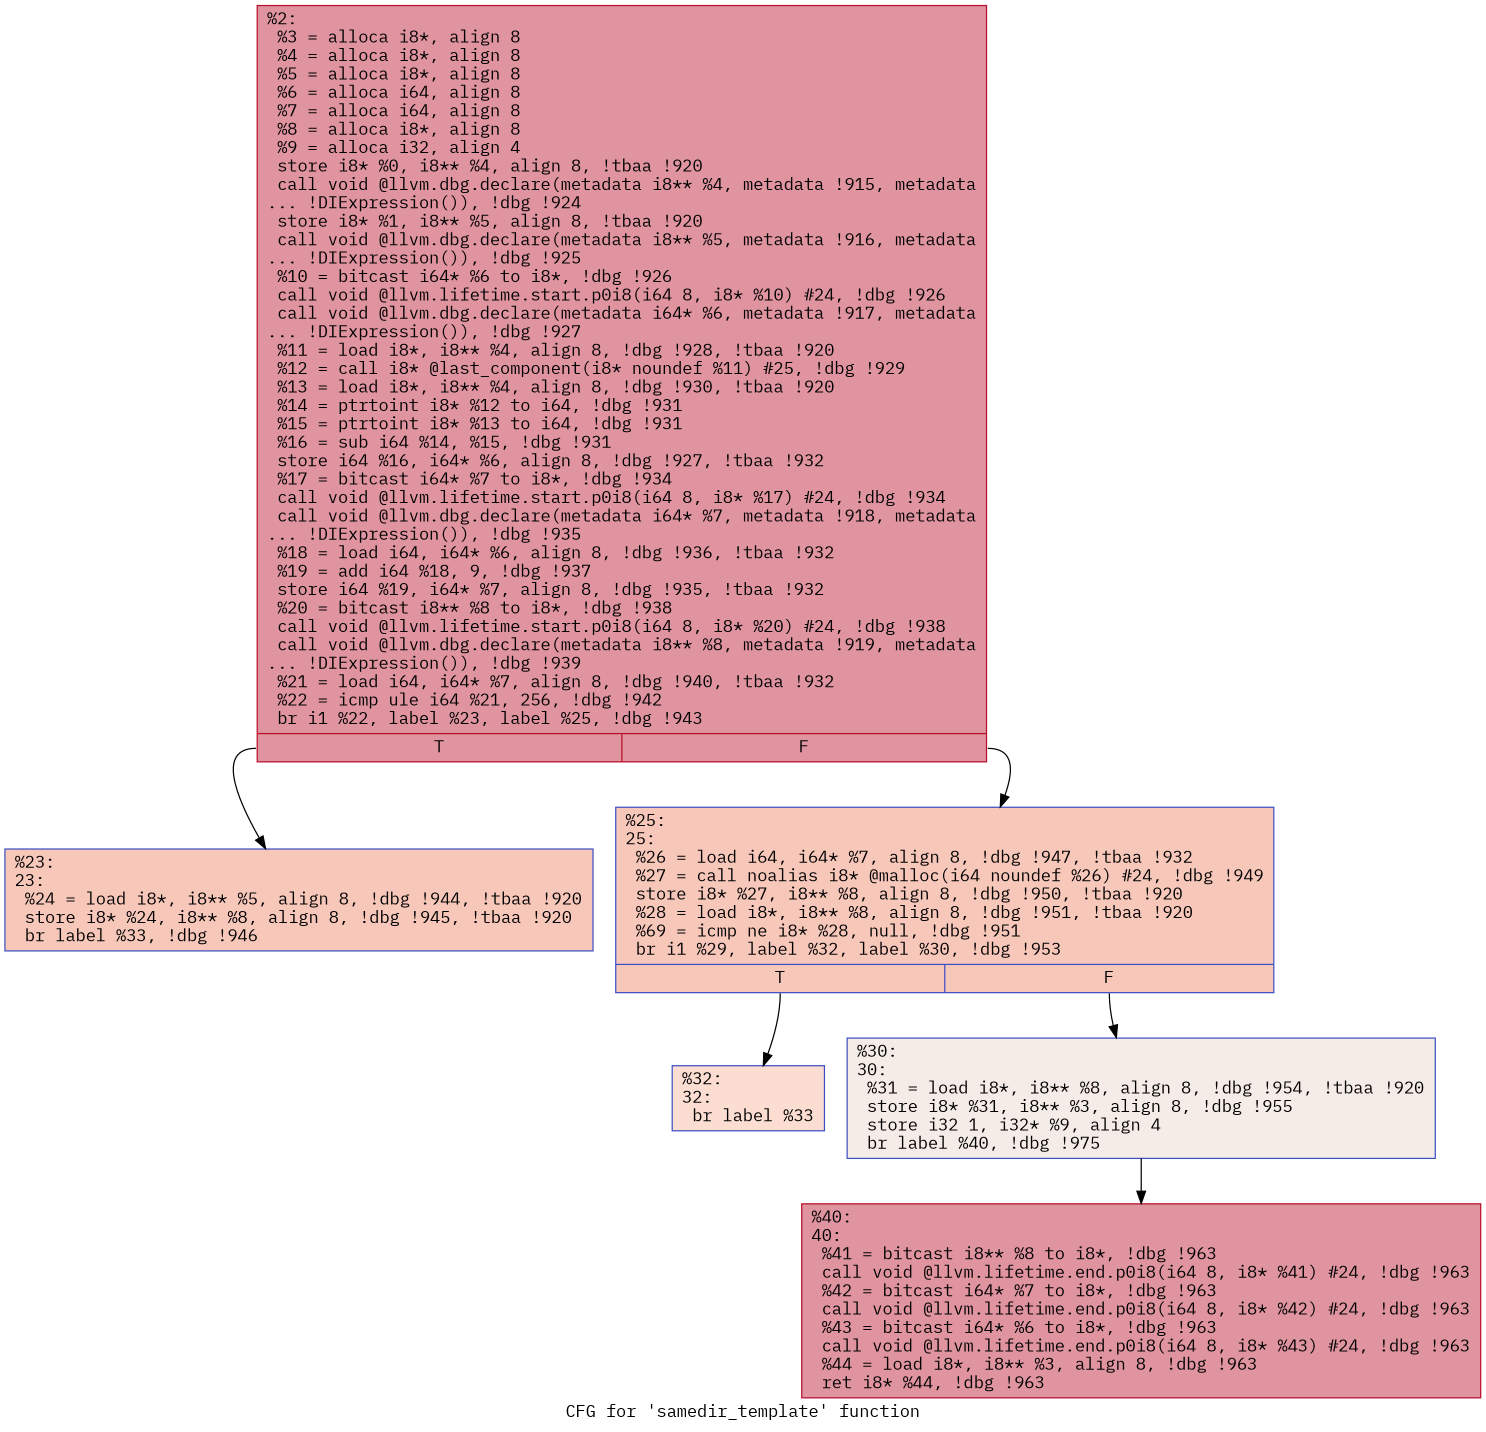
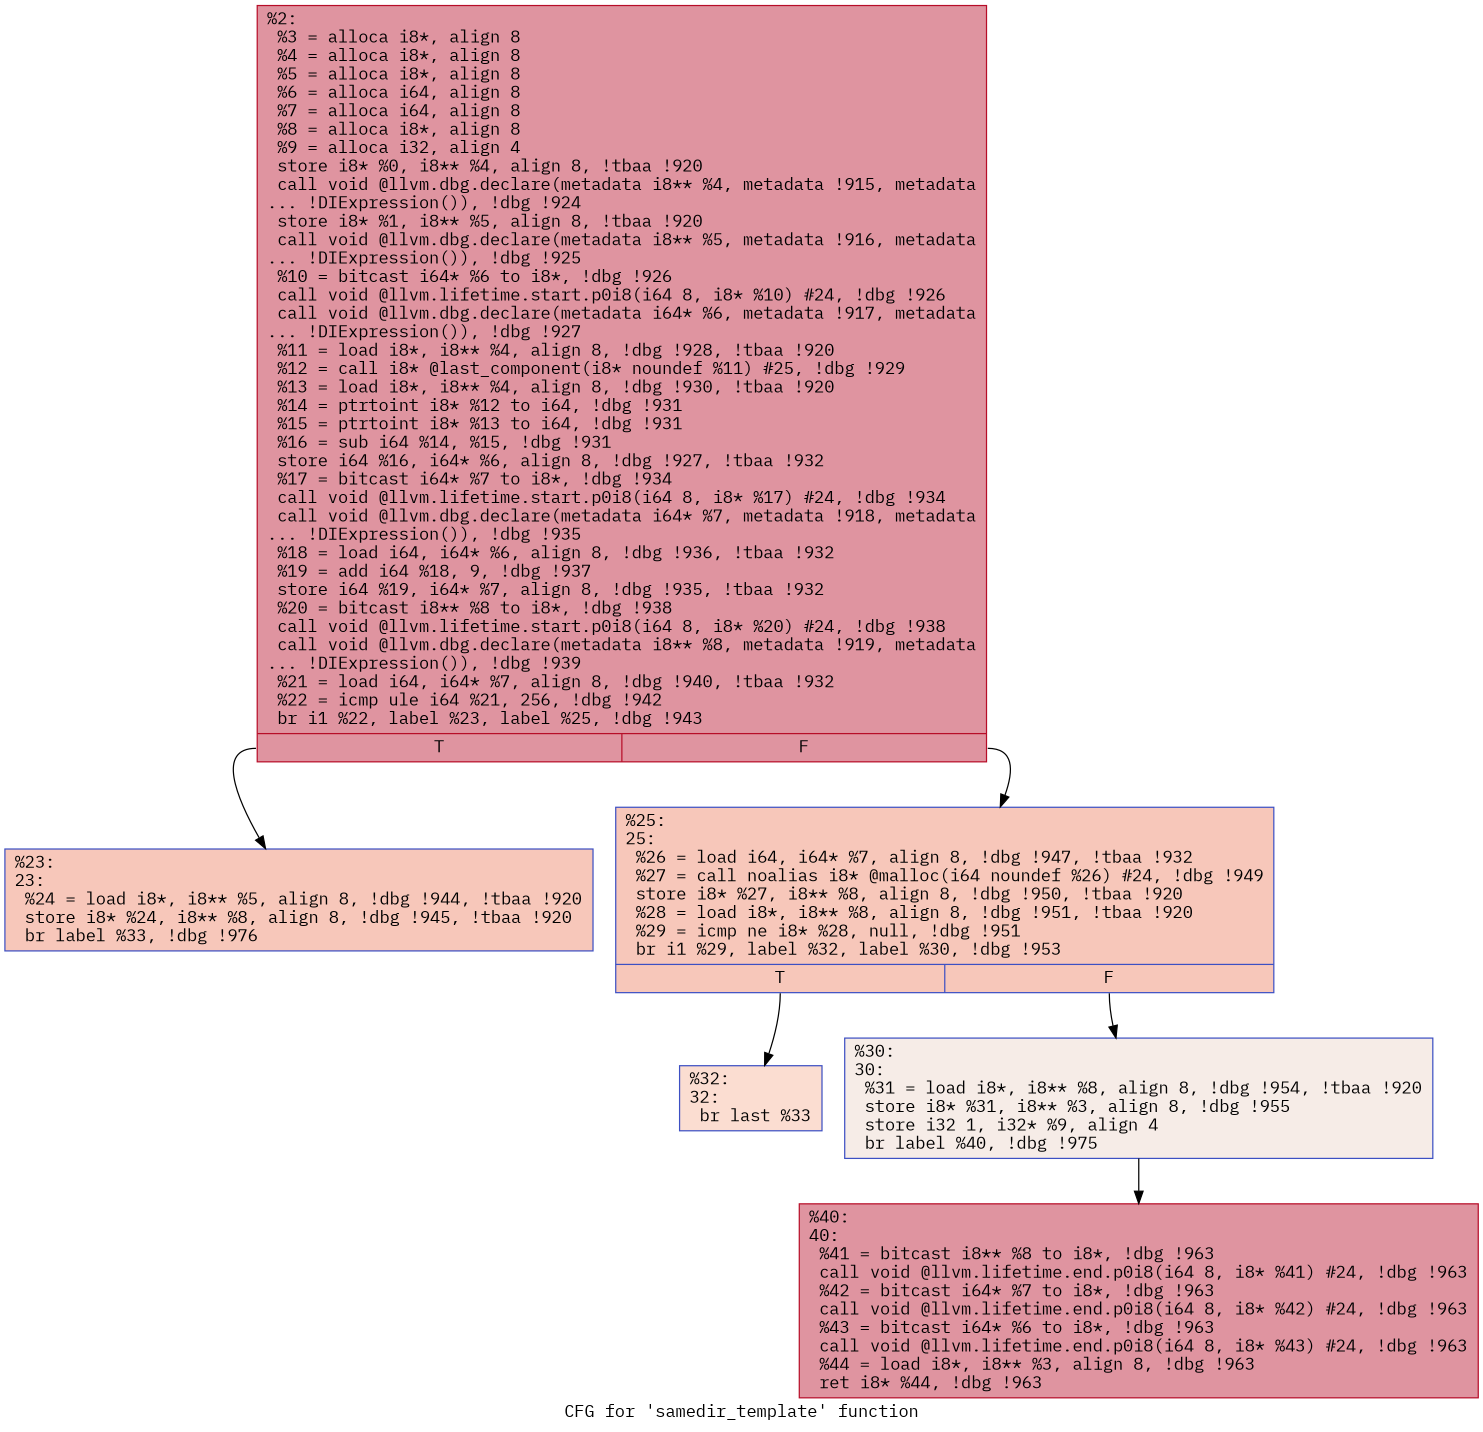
(823, 931) -> (823, 931)
(137, 936) -> (137, 936)
(748, 1116) -> (751, 1116)
